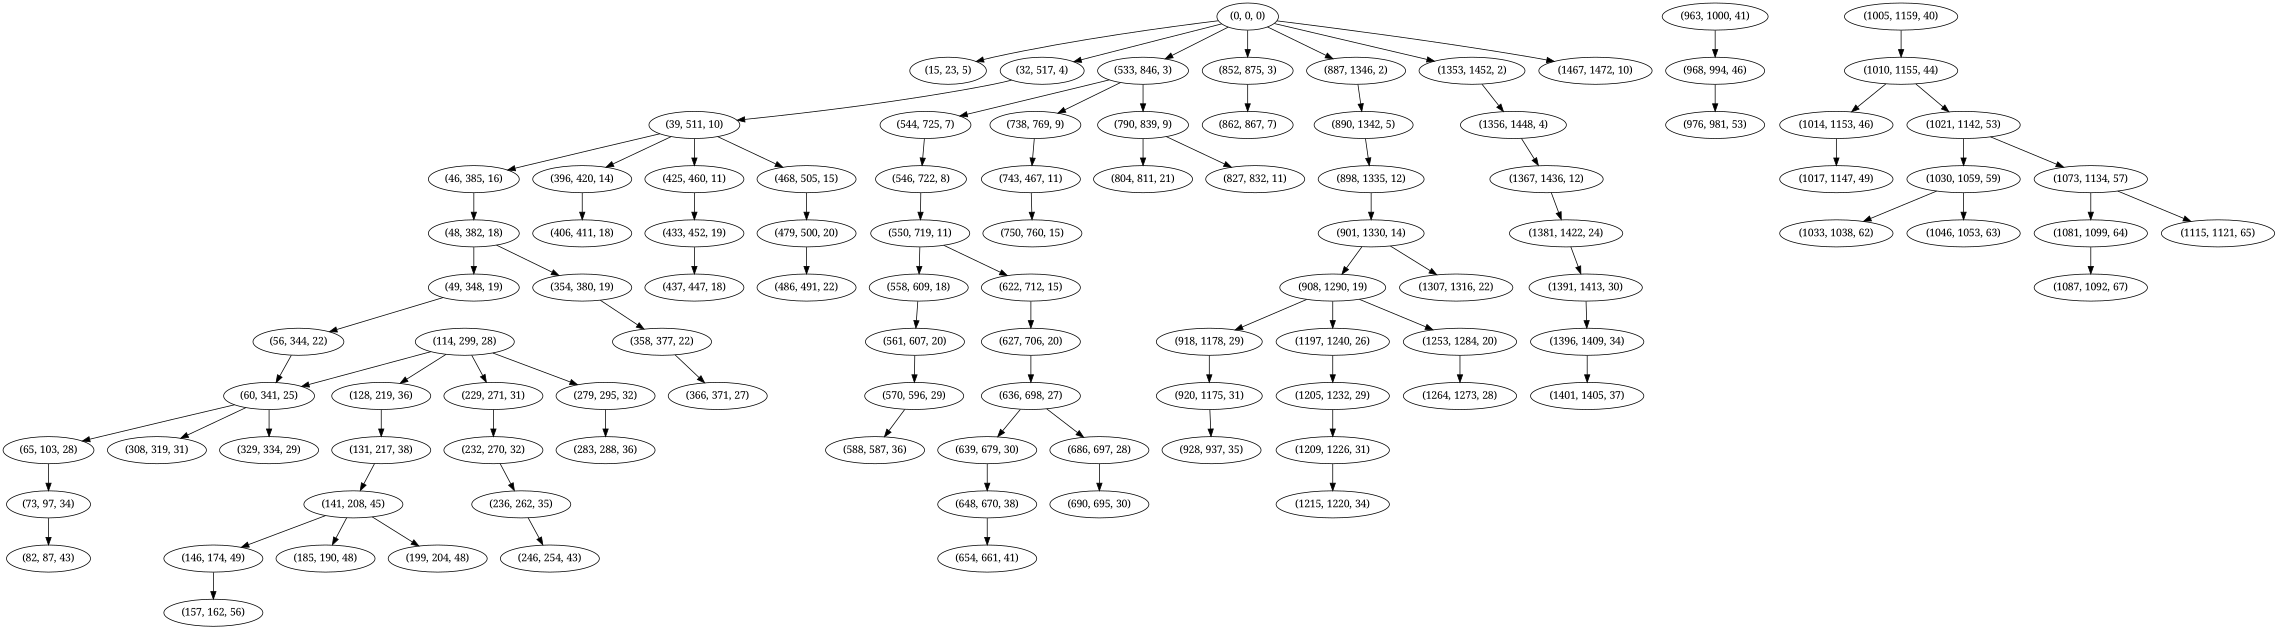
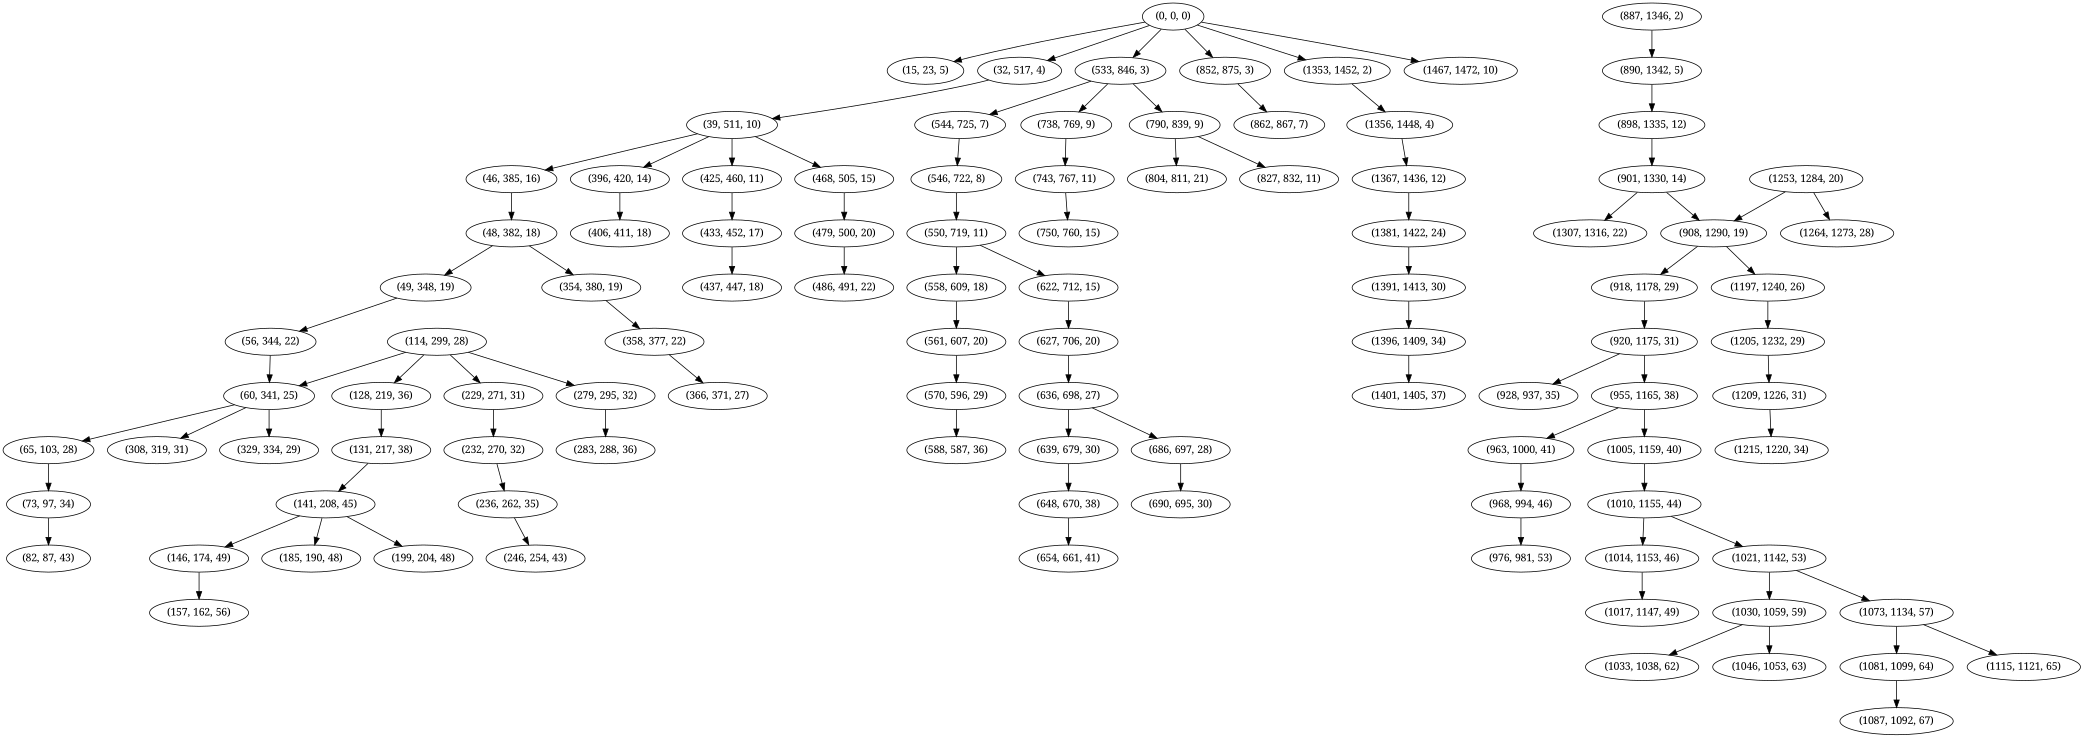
(1297, 41) -> none
(1031, 179) -> (1065, 179)
(694, 233) -> (732, 233)
(1393, 313) -> (1763, 204)
none -> (1644, 396)
